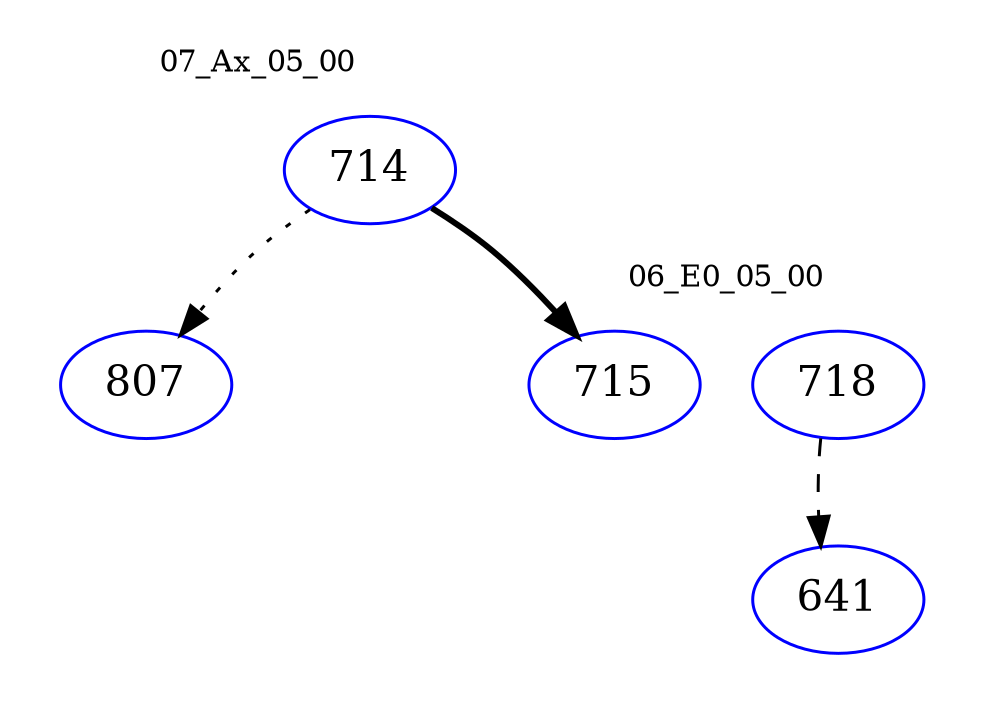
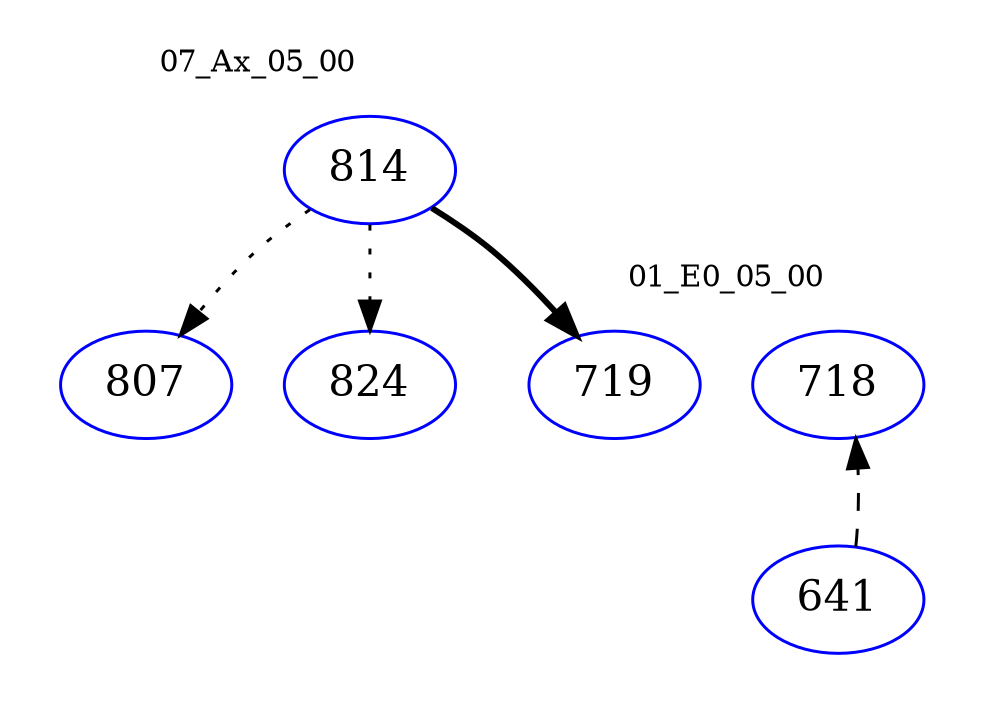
(370, 170) -> (370, 170)
(726, 279) -> (726, 279)
none -> (370, 385)
(615, 385) -> (615, 385)
(818, 477) -> (858, 508)
